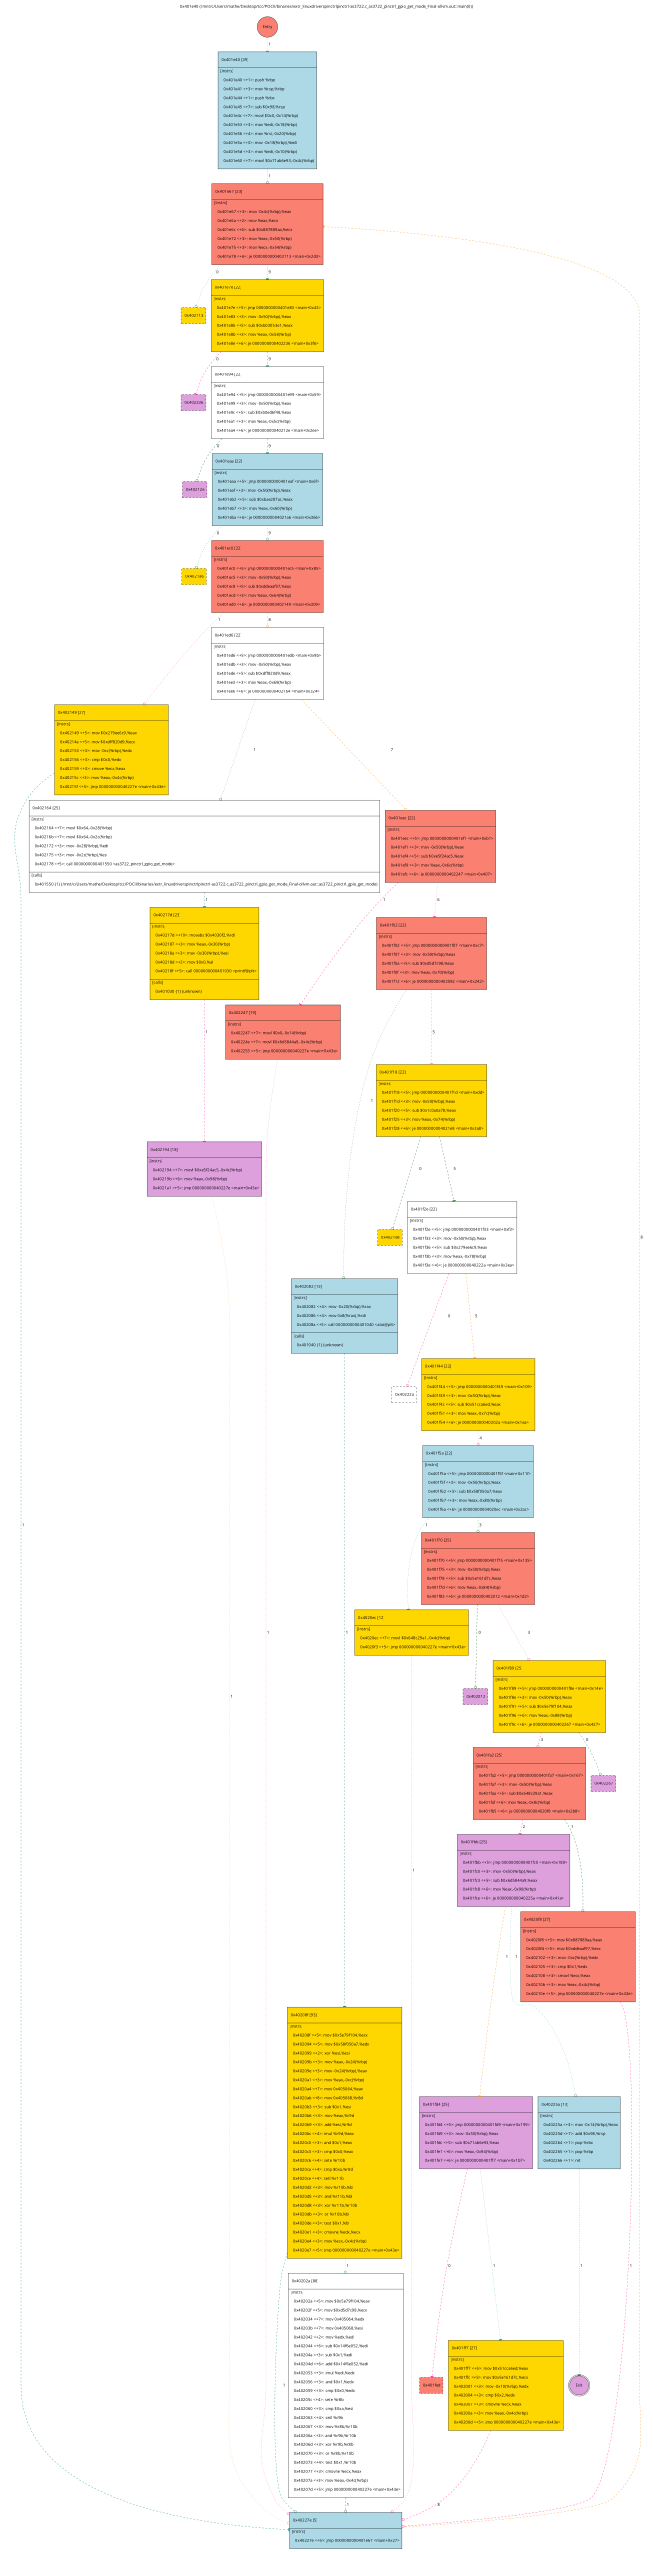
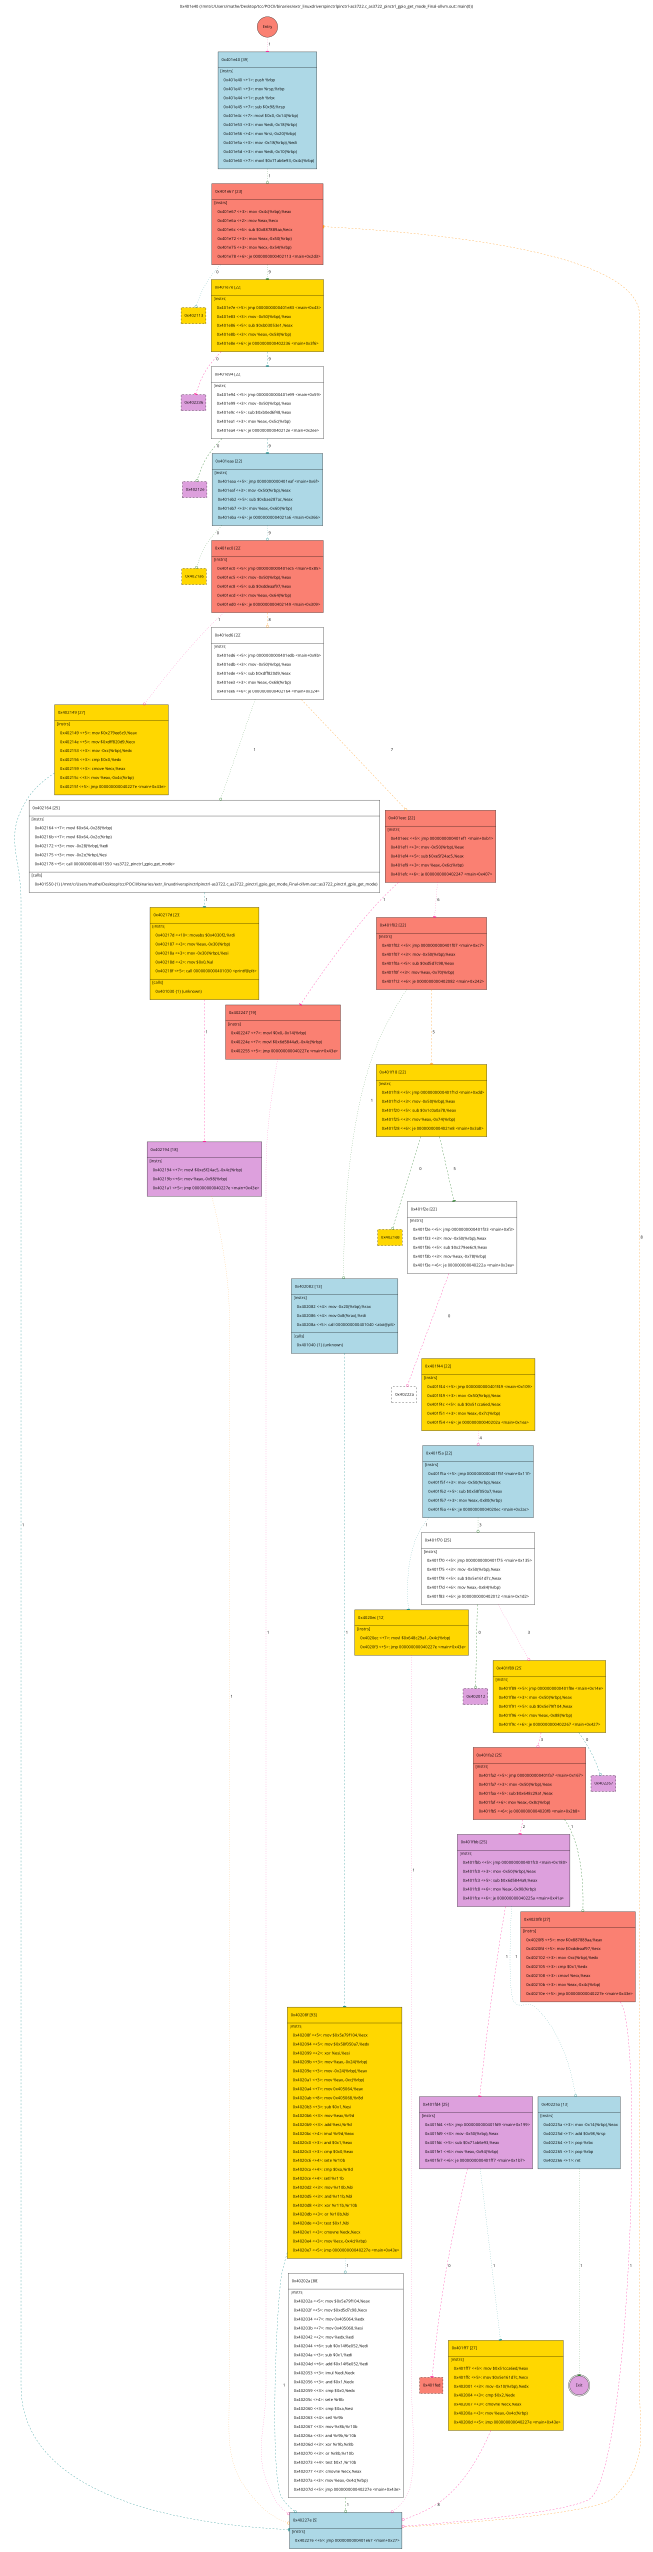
(470, 1315) -> none
(478, 1569) -> (478, 1569)
(491, 2001) -> (491, 2001)
